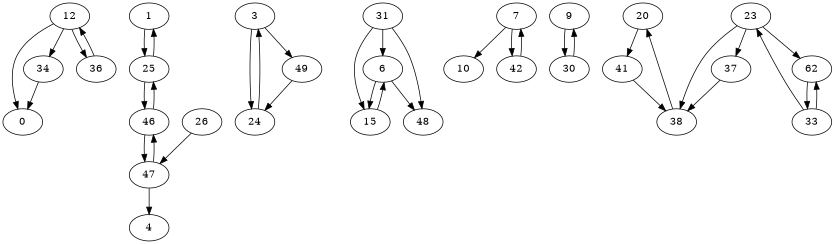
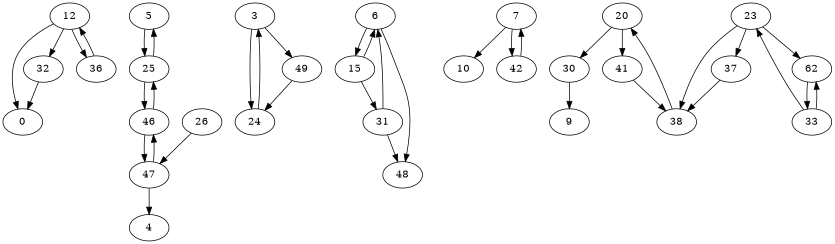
(149, 16) -> (149, 16)
(565, 39) -> (599, 40)
(355, 63) -> (367, 92)
(43, 69) -> (43, 69)
